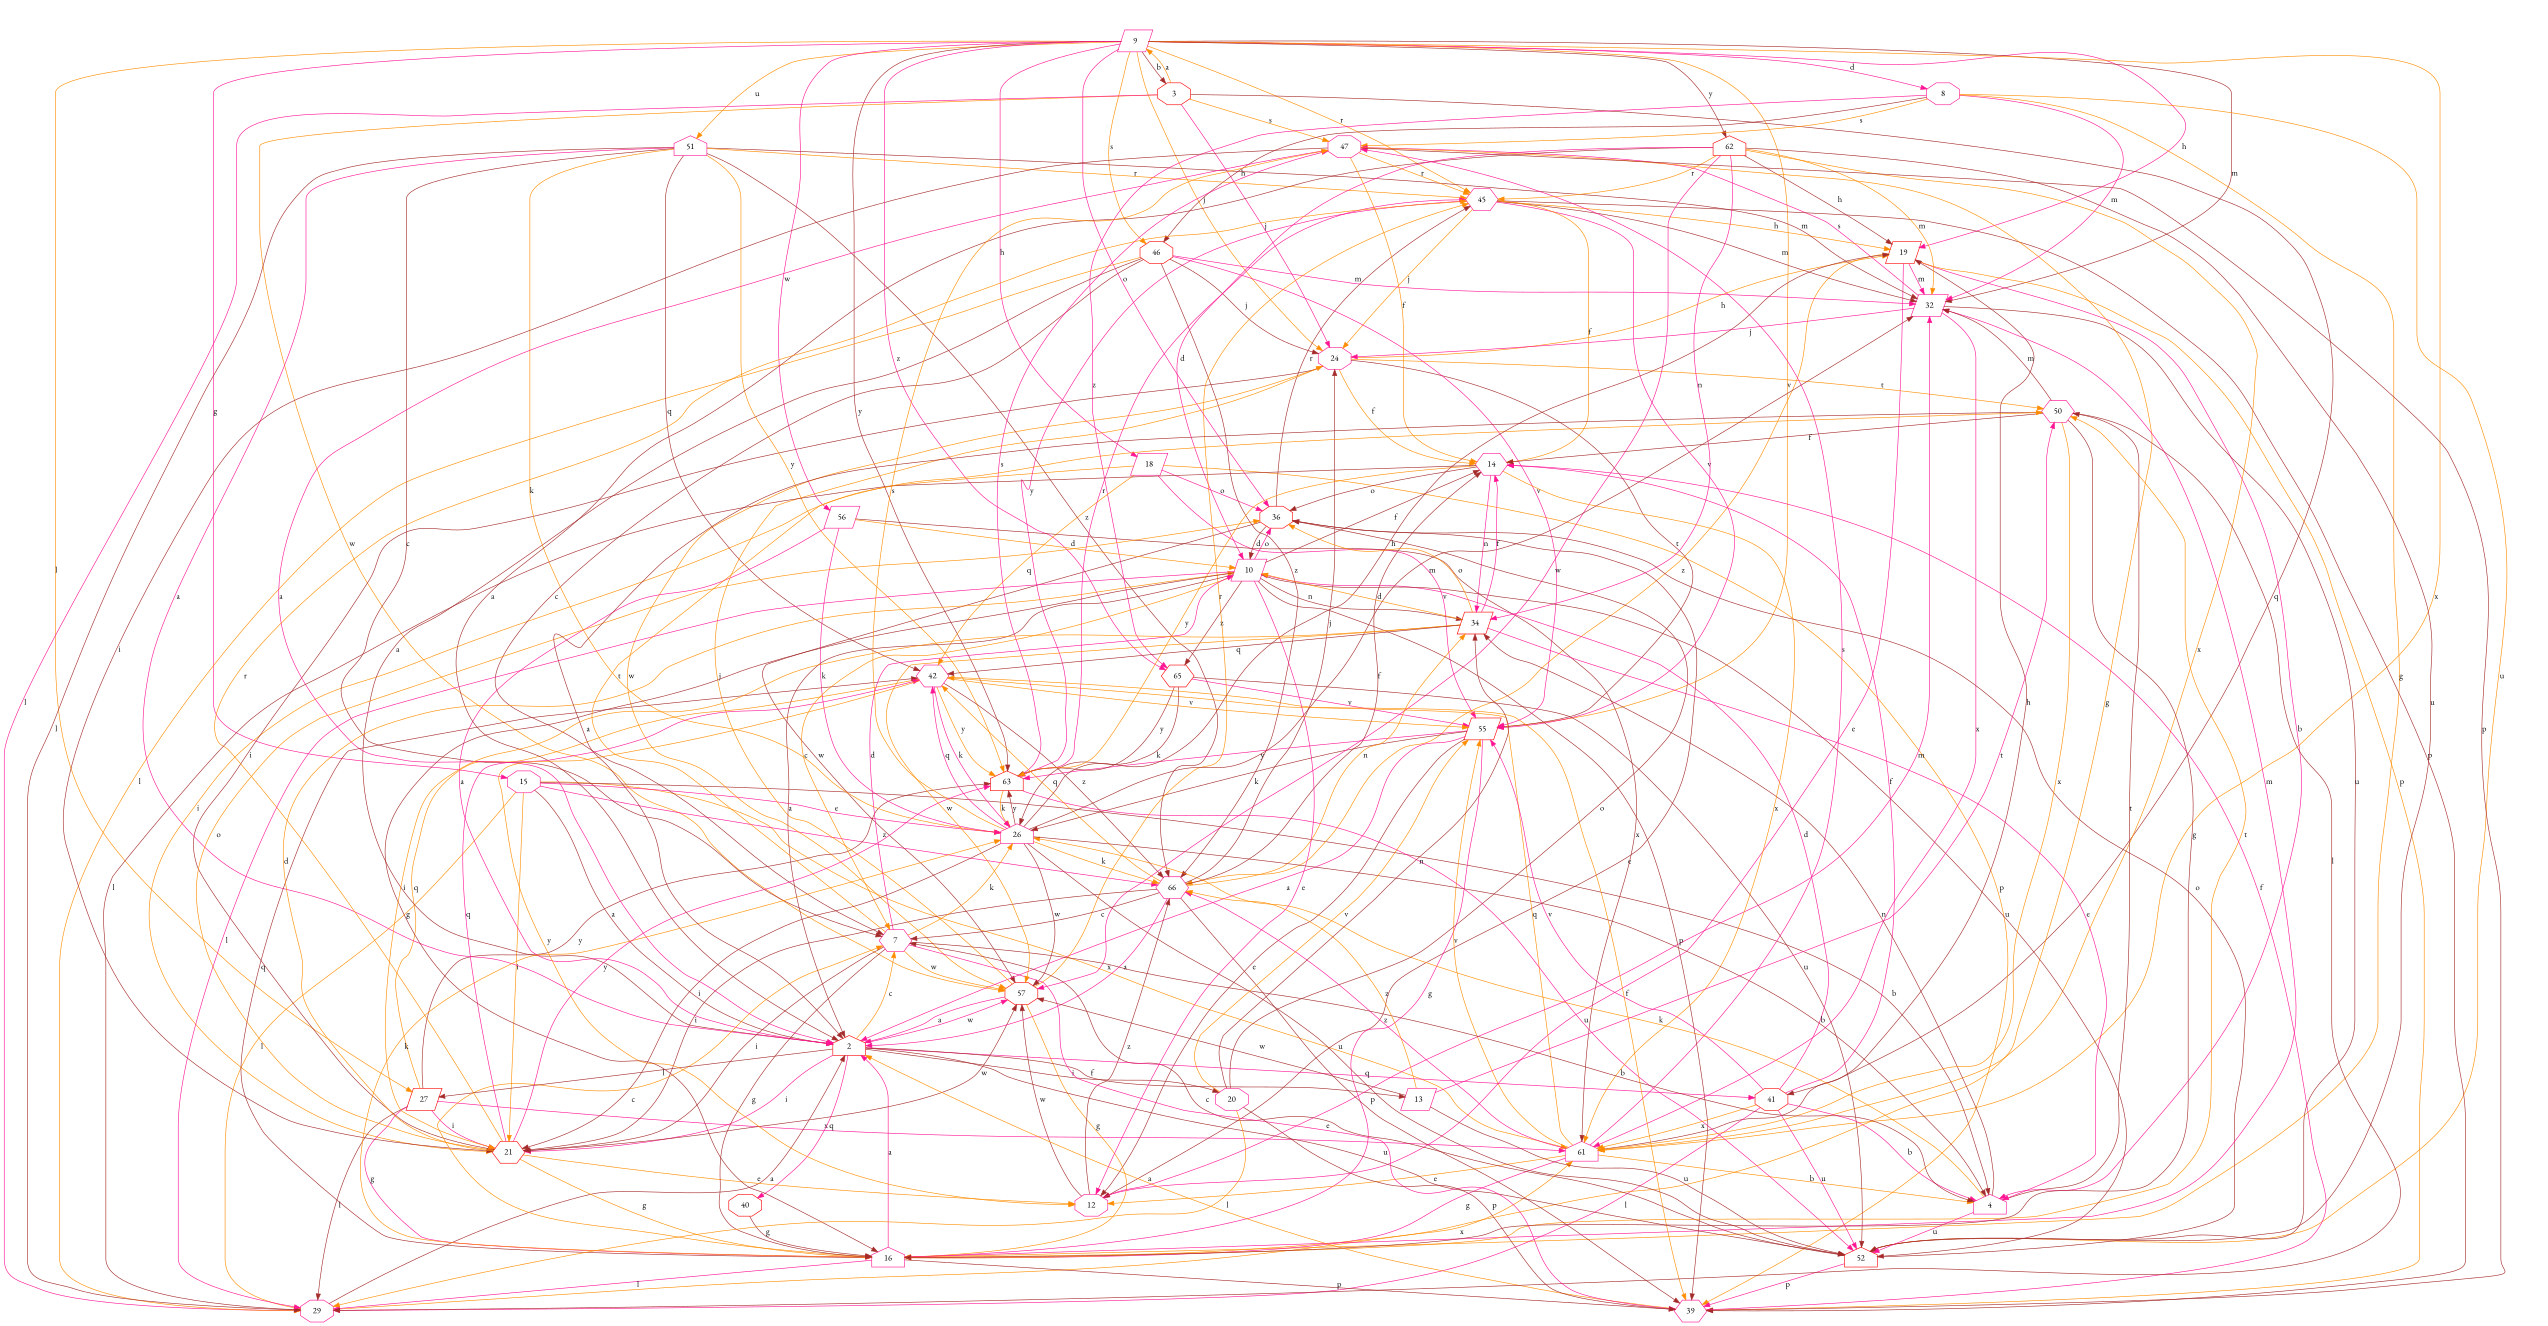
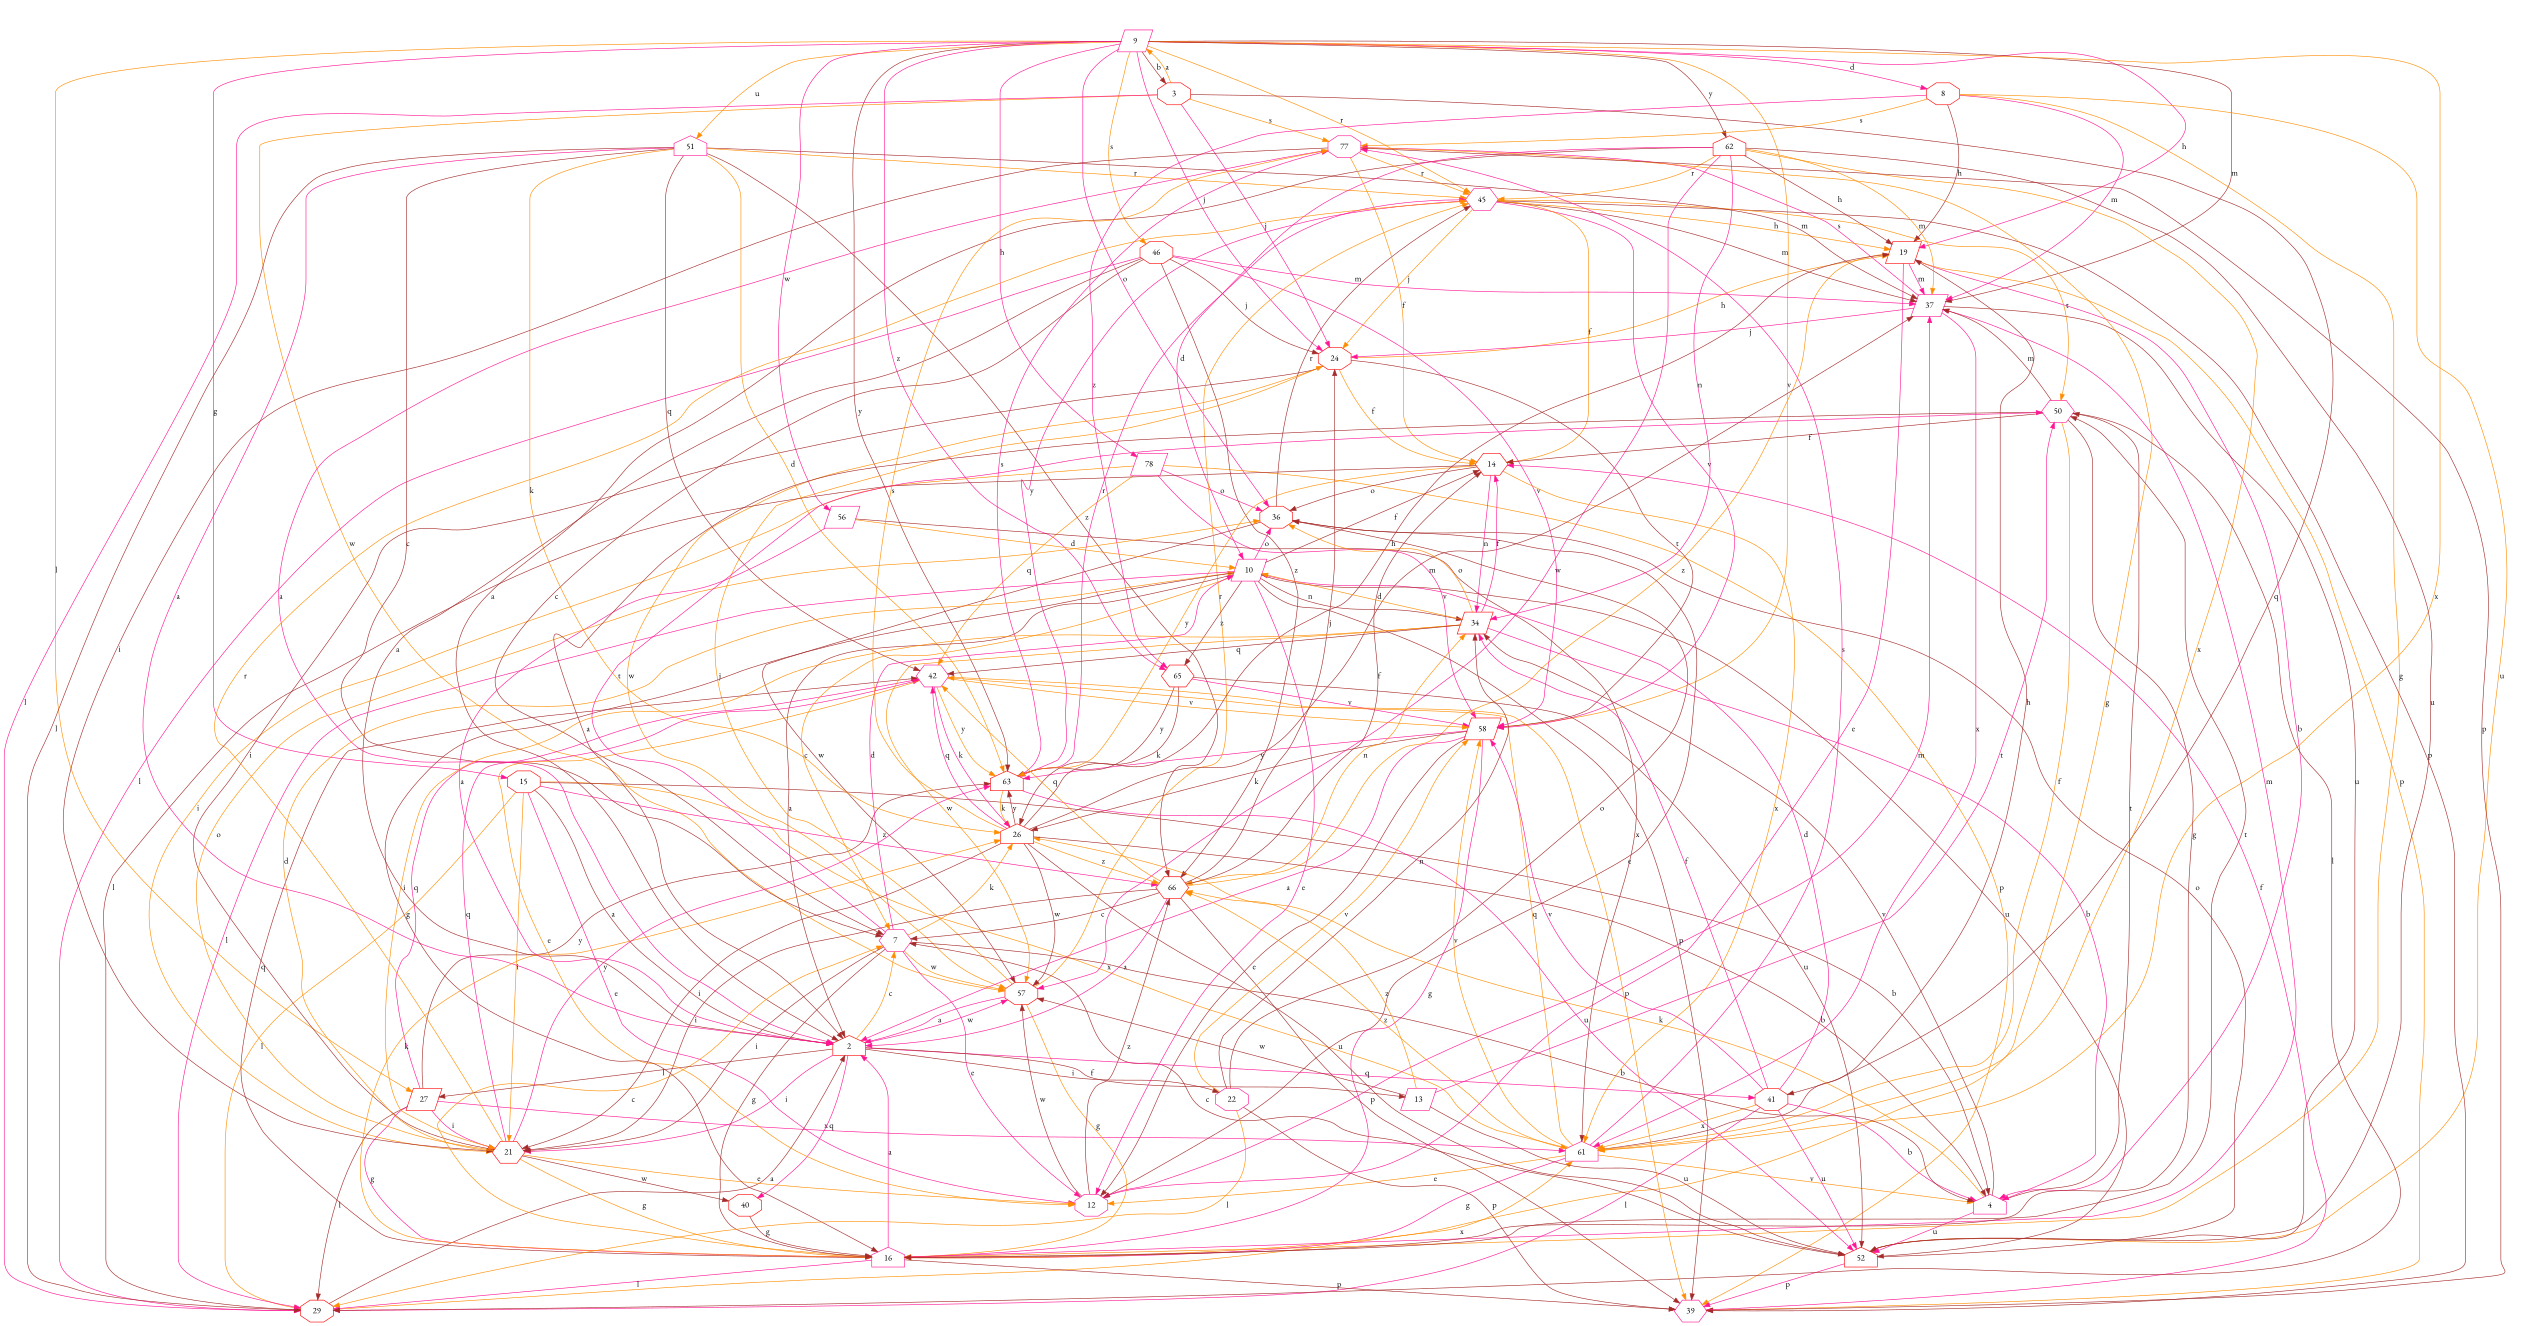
(1943, 94) -> (1943, 94)
(1531, 128) -> (1957, 172)
(1344, 147) -> (1344, 147)
(1205, 213) -> (1205, 213)
(1930, 306) -> (1930, 306)
(1335, 358) -> (1335, 358)
(1678, 372) -> (1841, 221)
(1081, 459) -> (1081, 459)
(793, 464) -> (793, 464)
(1149, 464) -> (1149, 464)
(1492, 464) -> (1492, 464)
(1257, 538) -> none
(262, 608) -> (262, 608)
(1874, 681) -> (1670, 825)
(1483, 729) -> (1483, 729)
(830, 731) -> none
(1048, 760) -> none
(524, 782) -> (524, 782)
(2060, 782) -> (2060, 782)
(433, 798) -> (433, 798)
(768, 801) -> (731, 1072)
(1017, 835) -> (1017, 835)
(1104, 861) -> (1104, 861)
(1172, 888) -> (1172, 888)
(1884, 914) -> (1884, 914)
(2088, 914) -> (2088, 914)
(549, 941) -> (549, 941)
(1627, 994) -> (1627, 994)
(1363, 1005) -> (1363, 1005)
(1232, 1099) -> (1232, 1099)
(790, 1122) -> (622, 1178)
(1315, 1129) -> (973, 1081)
(1352, 1153) -> none
(1812, 1179) -> (1812, 1179)
(1905, 1219) -> (1905, 1219)
(1261, 1223) -> none
(317, 1311) -> (317, 1311)
